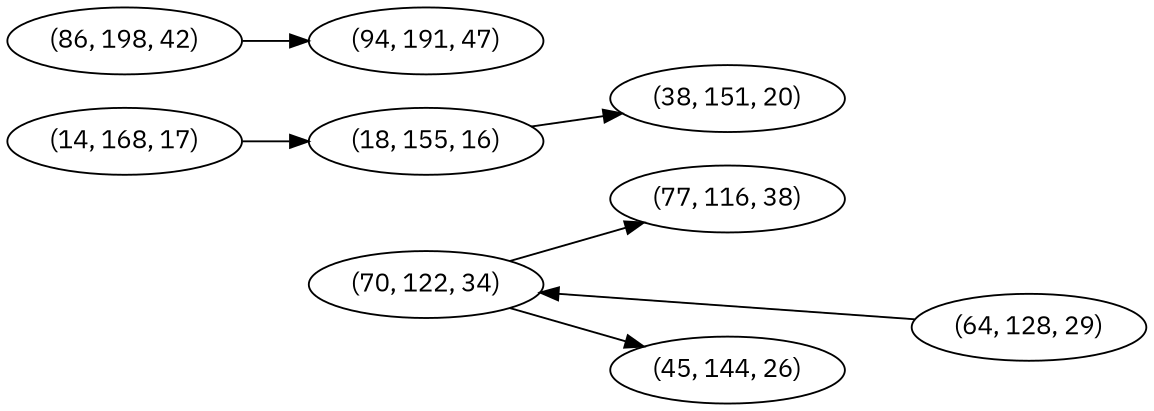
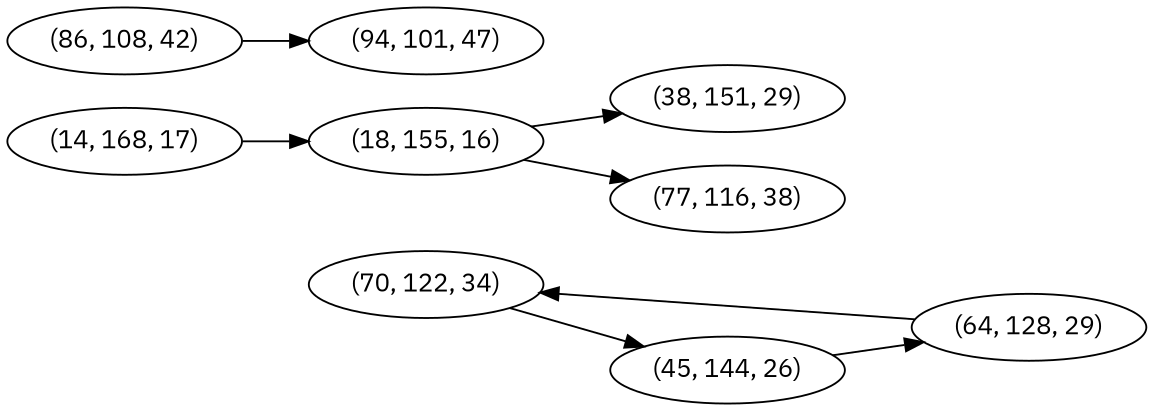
(125, 41) -> (125, 41)
(426, 41) -> (426, 41)
(728, 99) -> (728, 99)
(568, 244) -> (567, 168)
none -> (869, 350)
